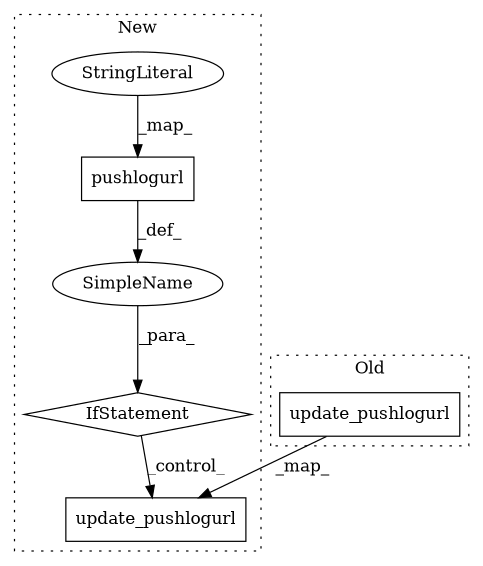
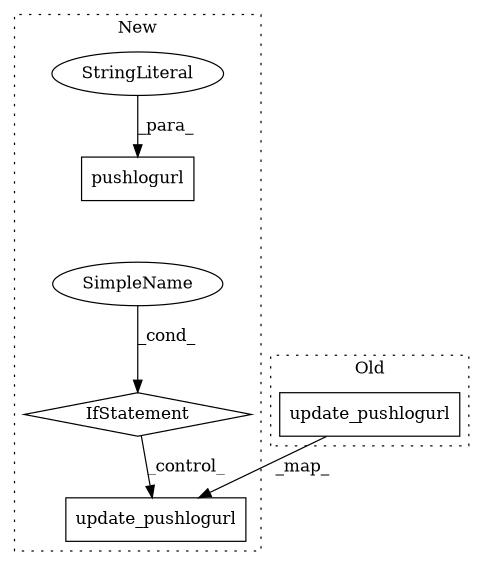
(166, 126) -> (166, 126)
(138, 225) -> none
(167, 337) -> (167, 337)
